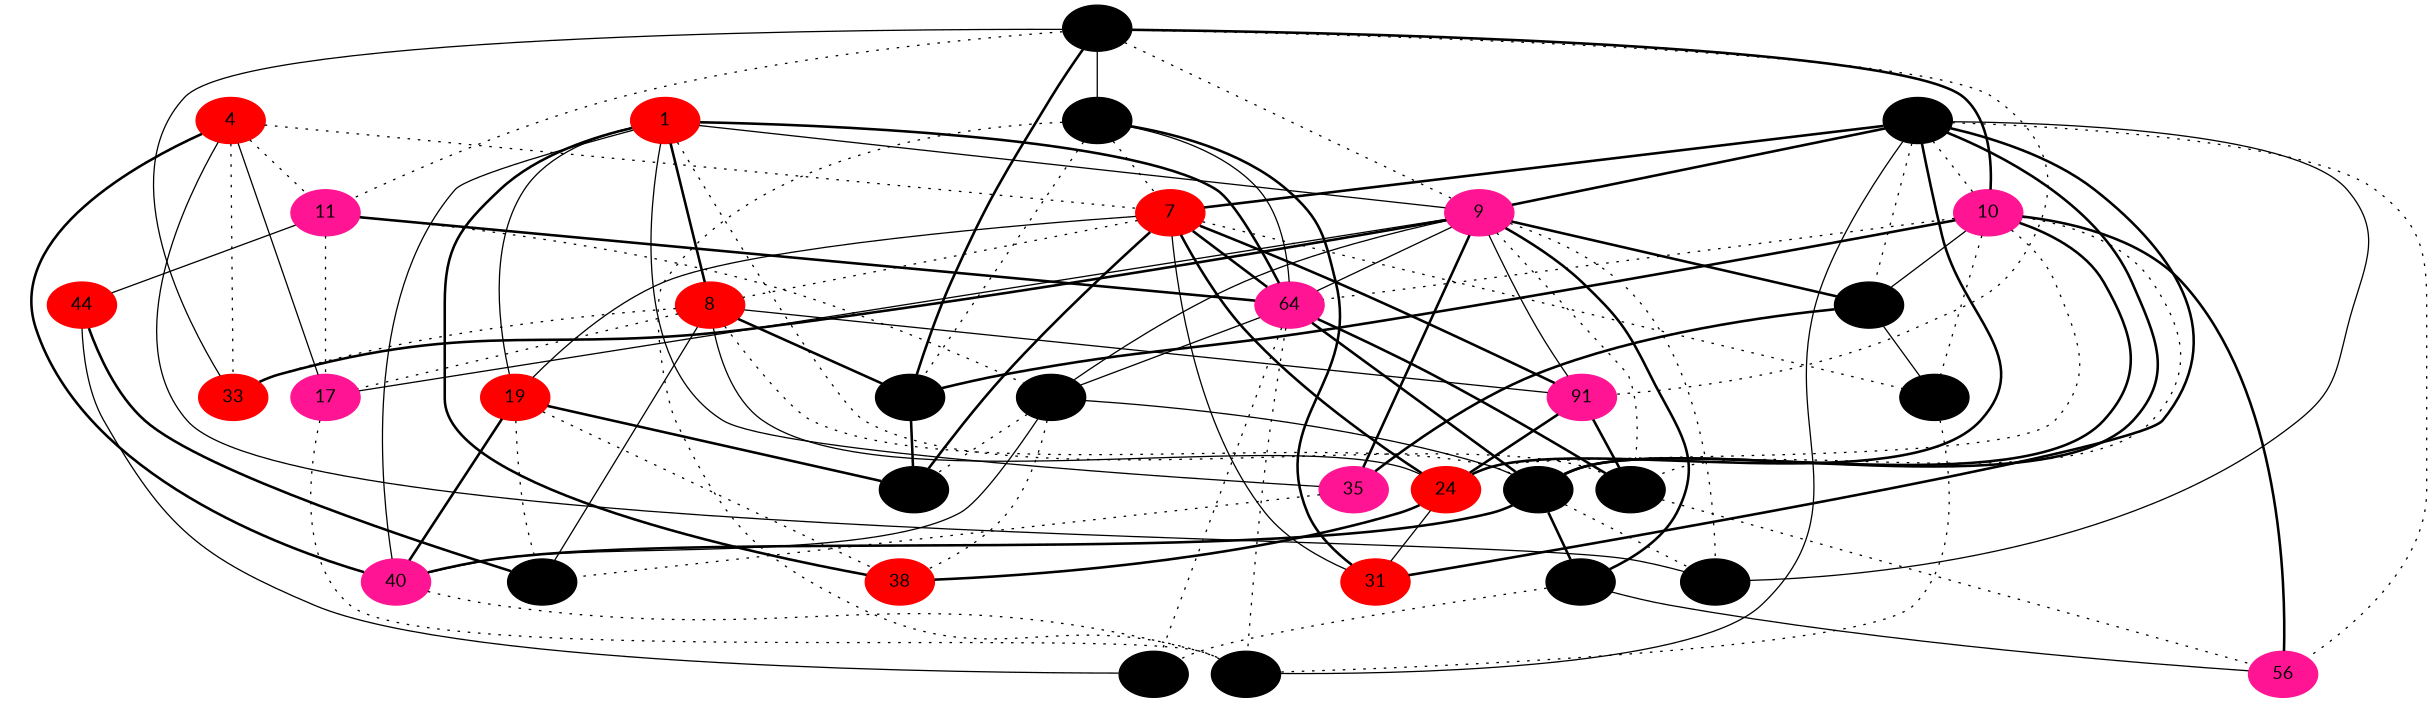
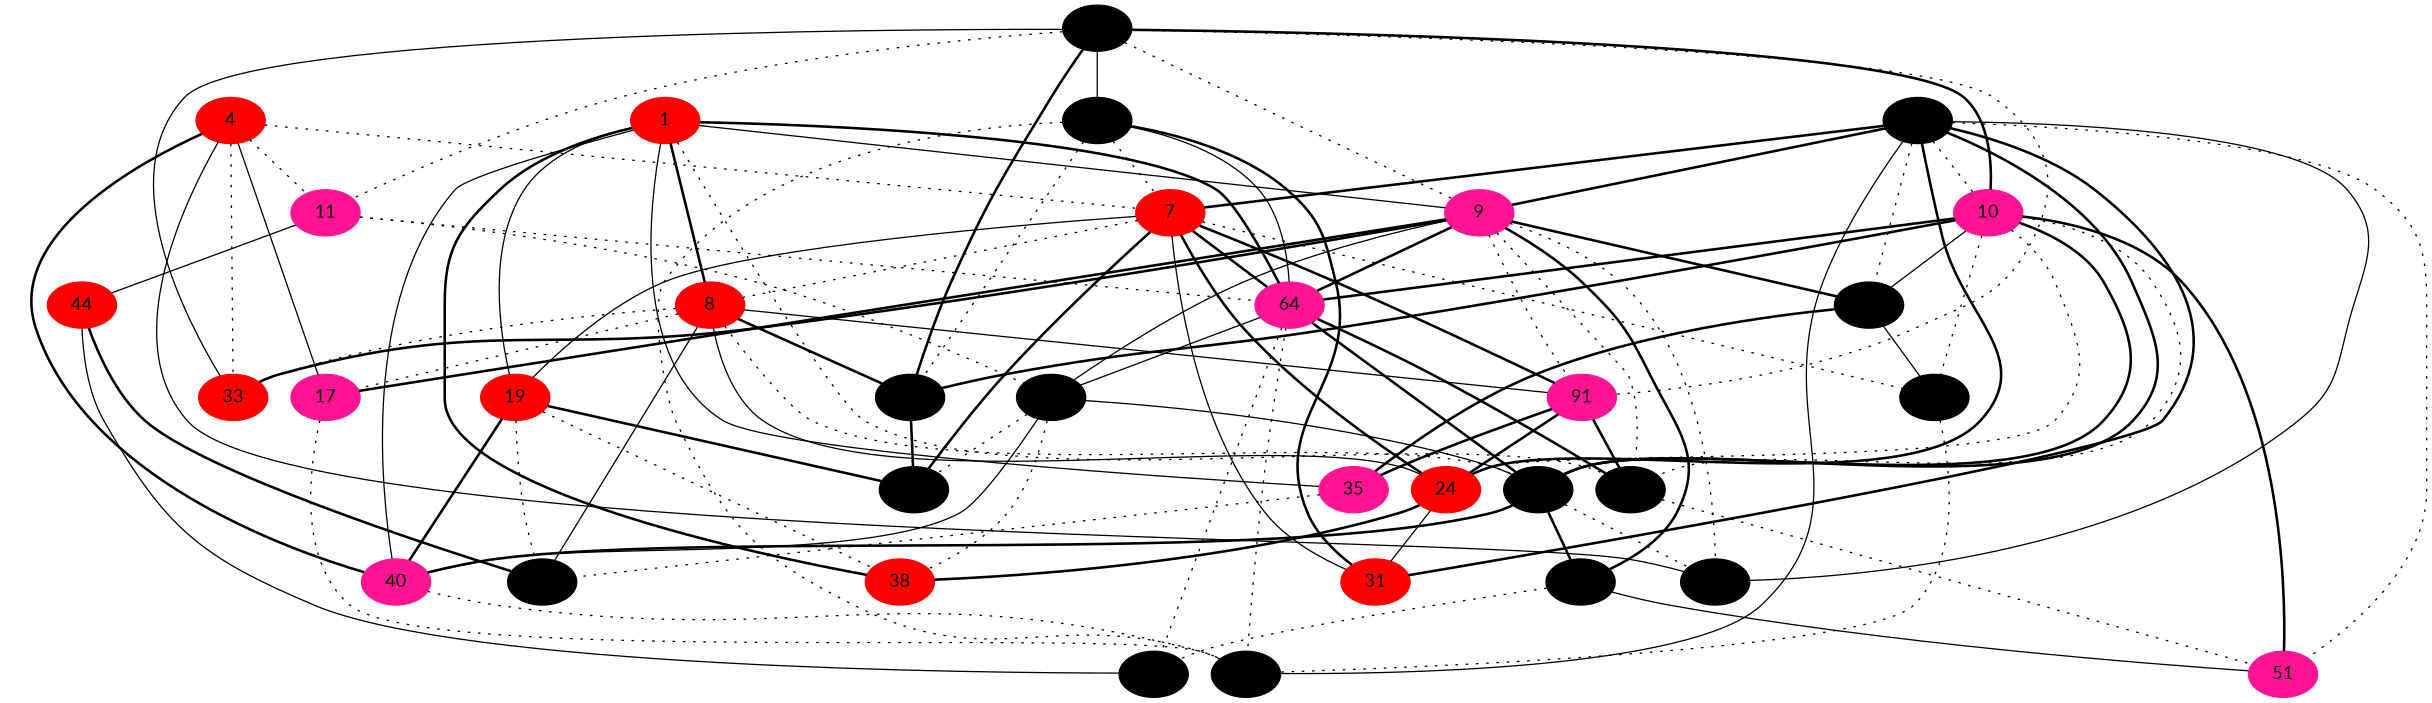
(1388, 257) -> (1388, 257)
(807, 259) -> (807, 259)
(1639, 259) -> (1639, 259)
(326, 305) -> none
(1525, 307) -> (1525, 307)
(631, 348) -> (631, 348)
(1417, 351) -> (1461, 442)
(2283, 674) -> (2283, 674)
